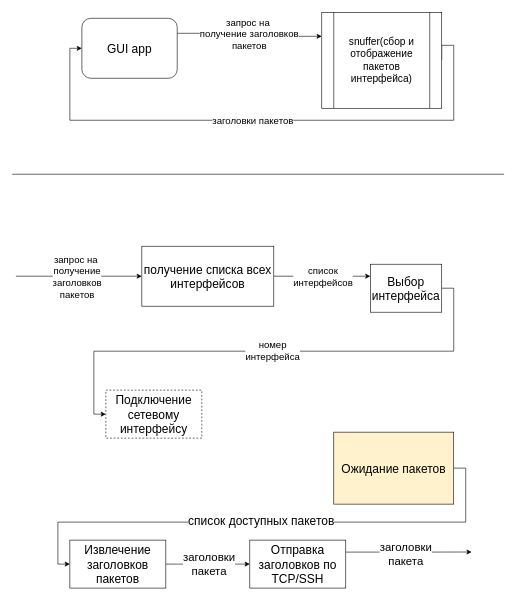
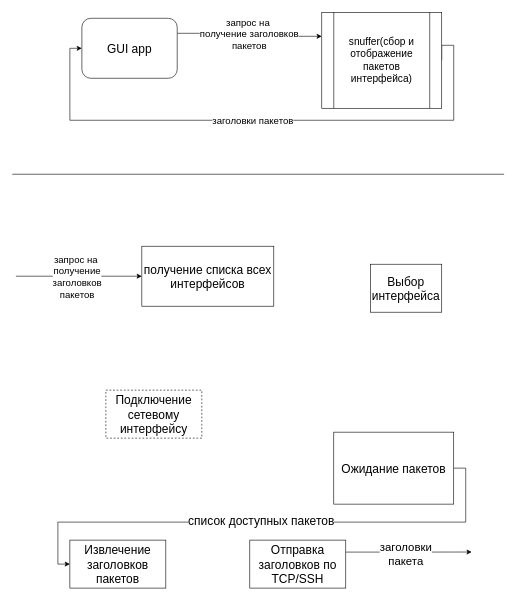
(365, 276) -> none
(454, 351) -> none
(394, 468) -> (394, 468)
(244, 564) -> none
